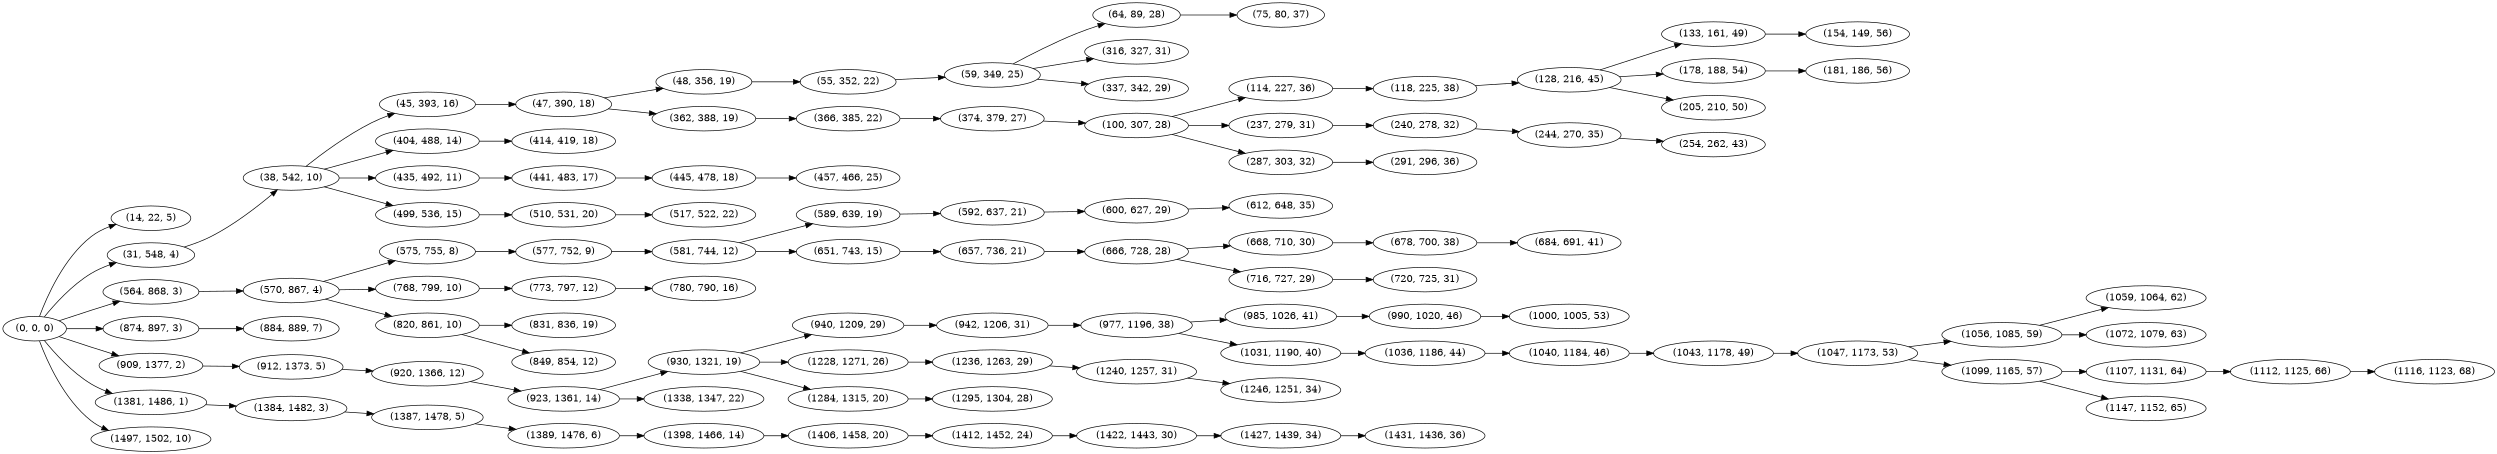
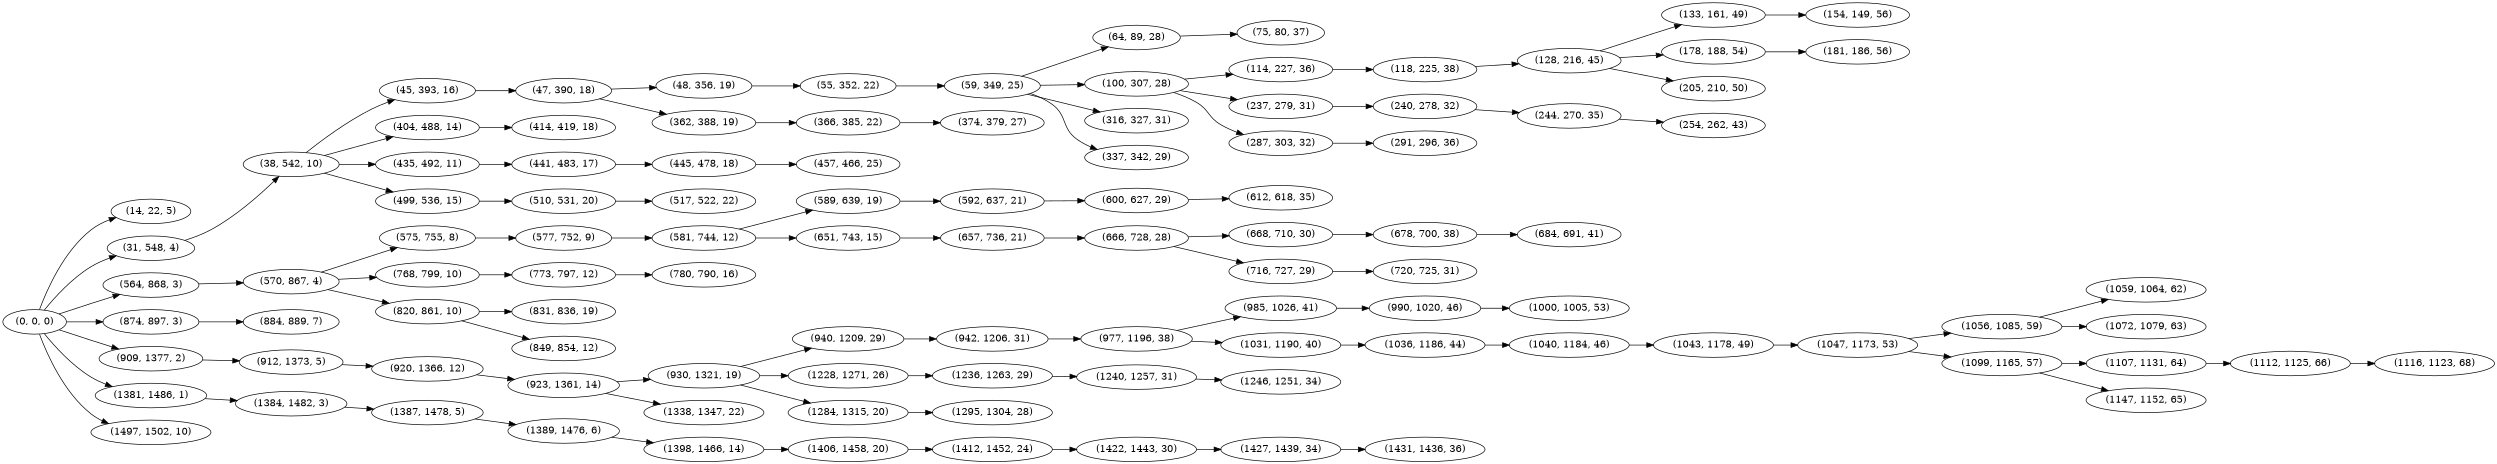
(1061, 122) -> (1059, 85)
(1281, 206) -> (1281, 198)
